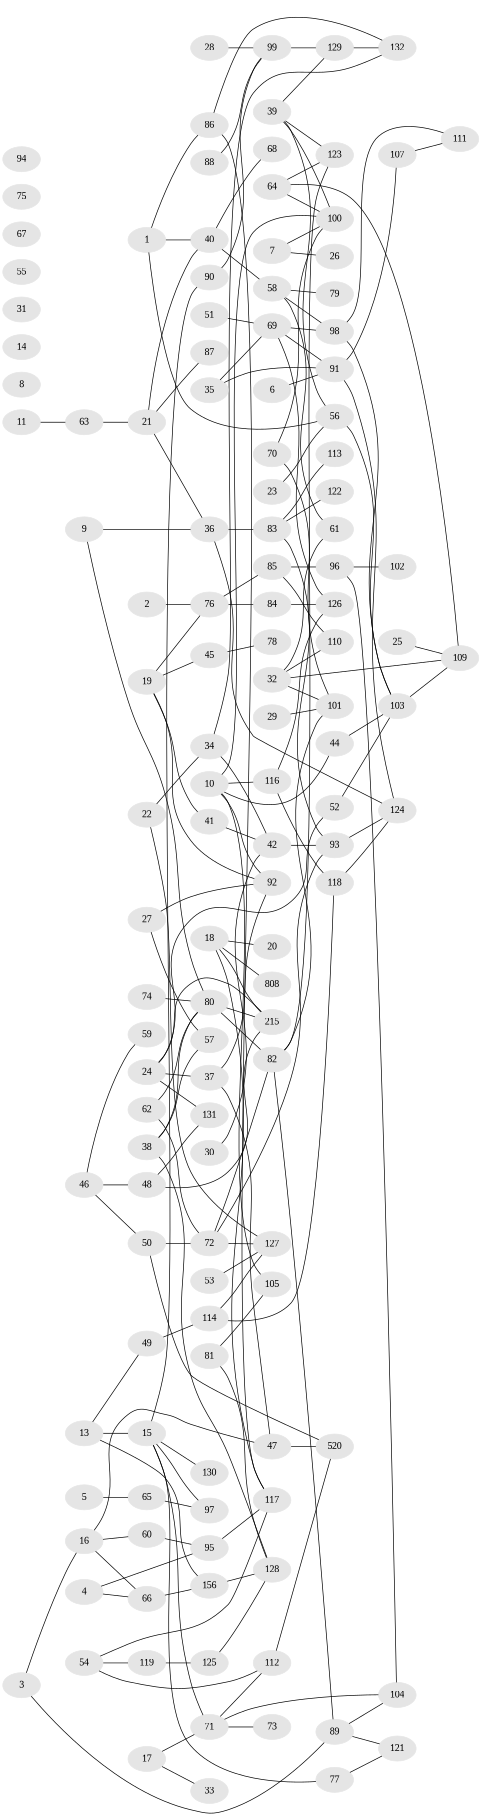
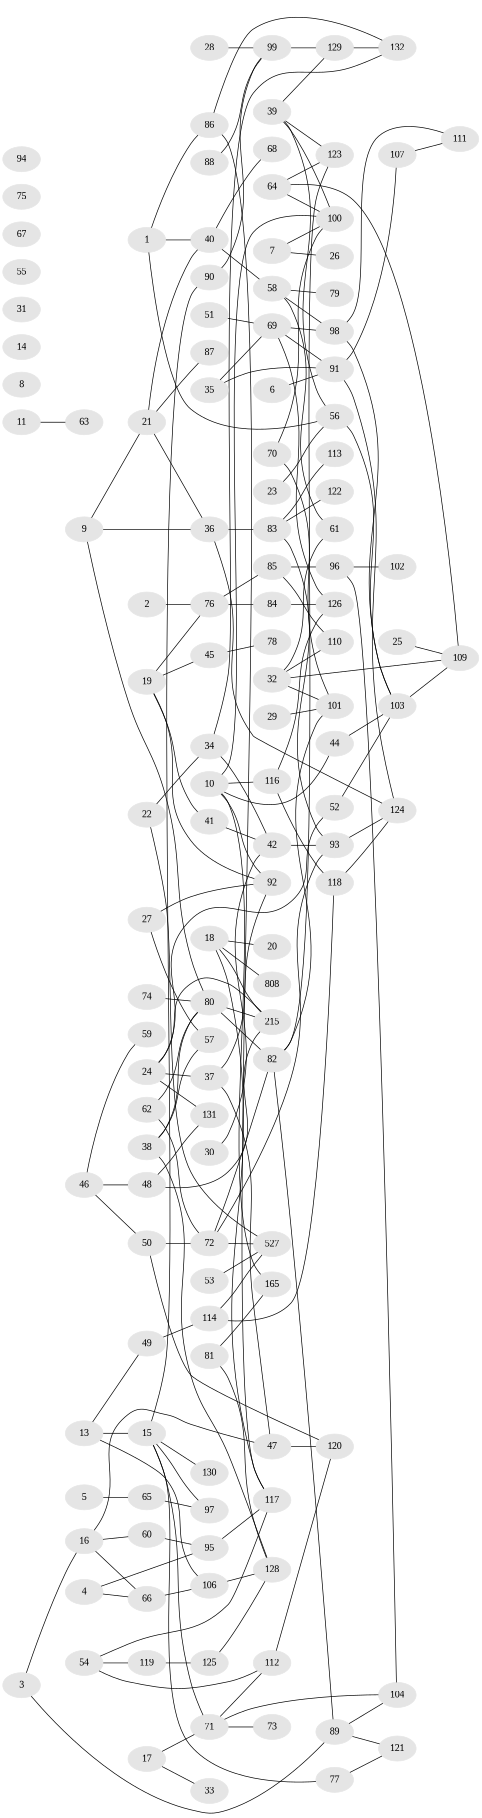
(116, 422) -> (116, 476)
(272, 1244) -> (272, 1244)
(272, 1284) -> (272, 1284)
(335, 1447) -> (335, 1447)
(209, 1586) -> (209, 1586)
